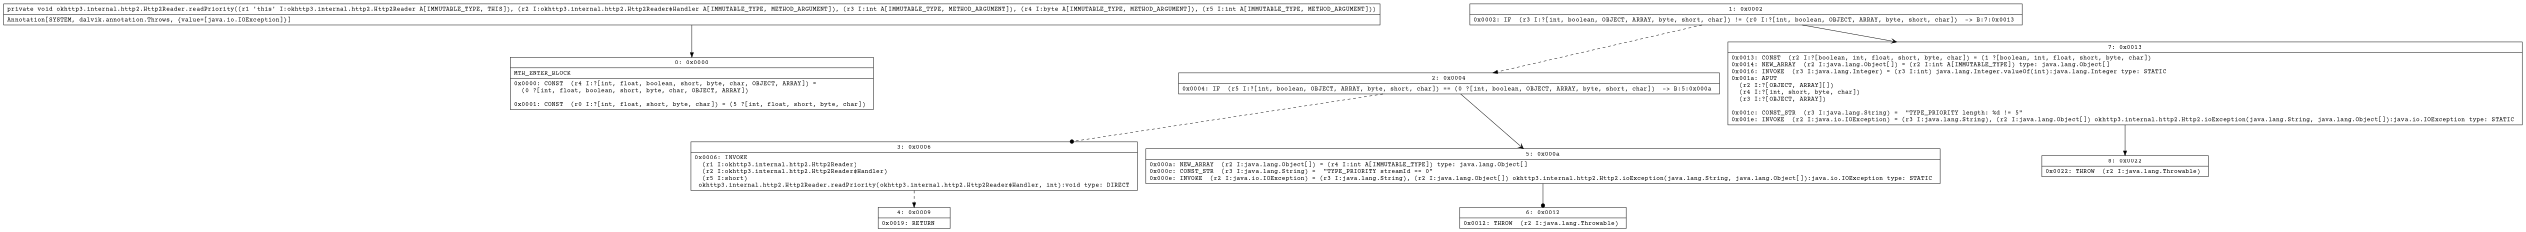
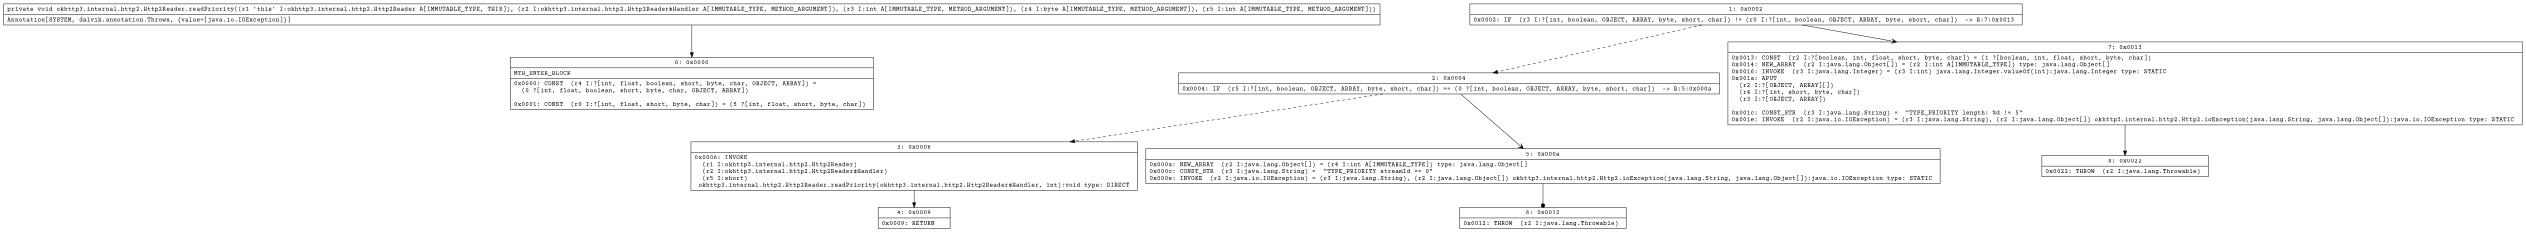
(1228, 118) -> (1229, 118)
(914, 197) -> (914, 197)
(914, 223) -> (914, 223)
